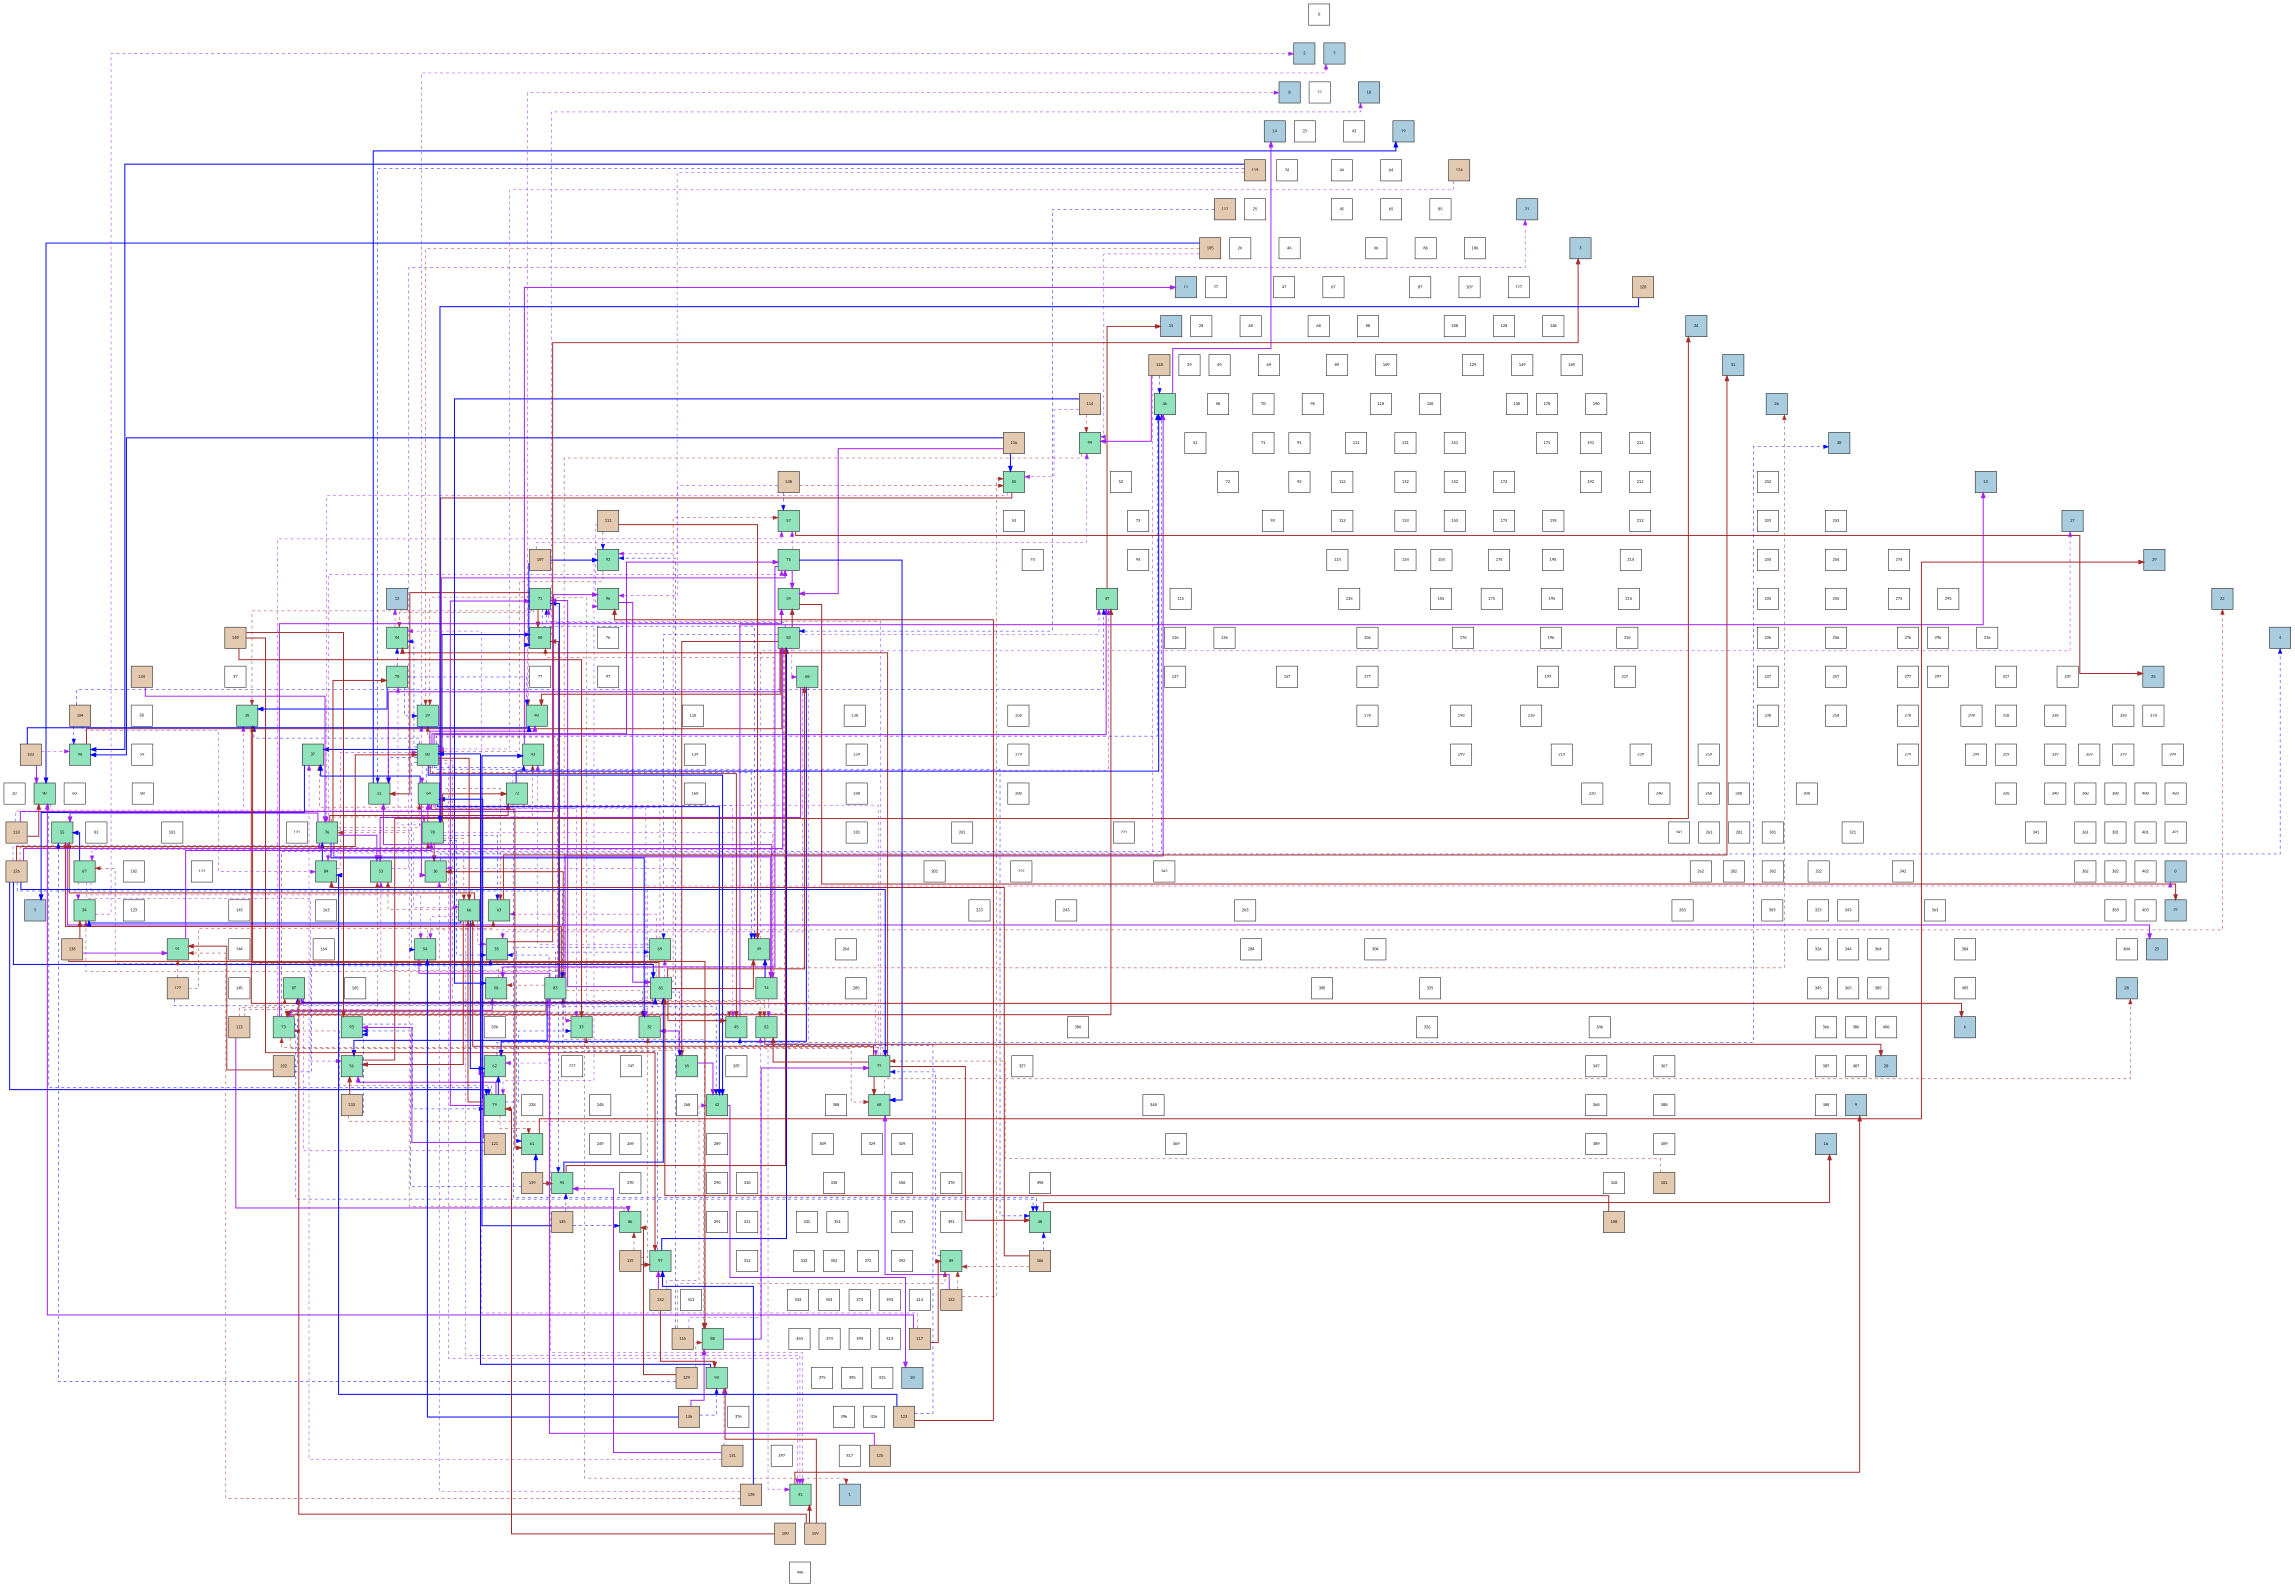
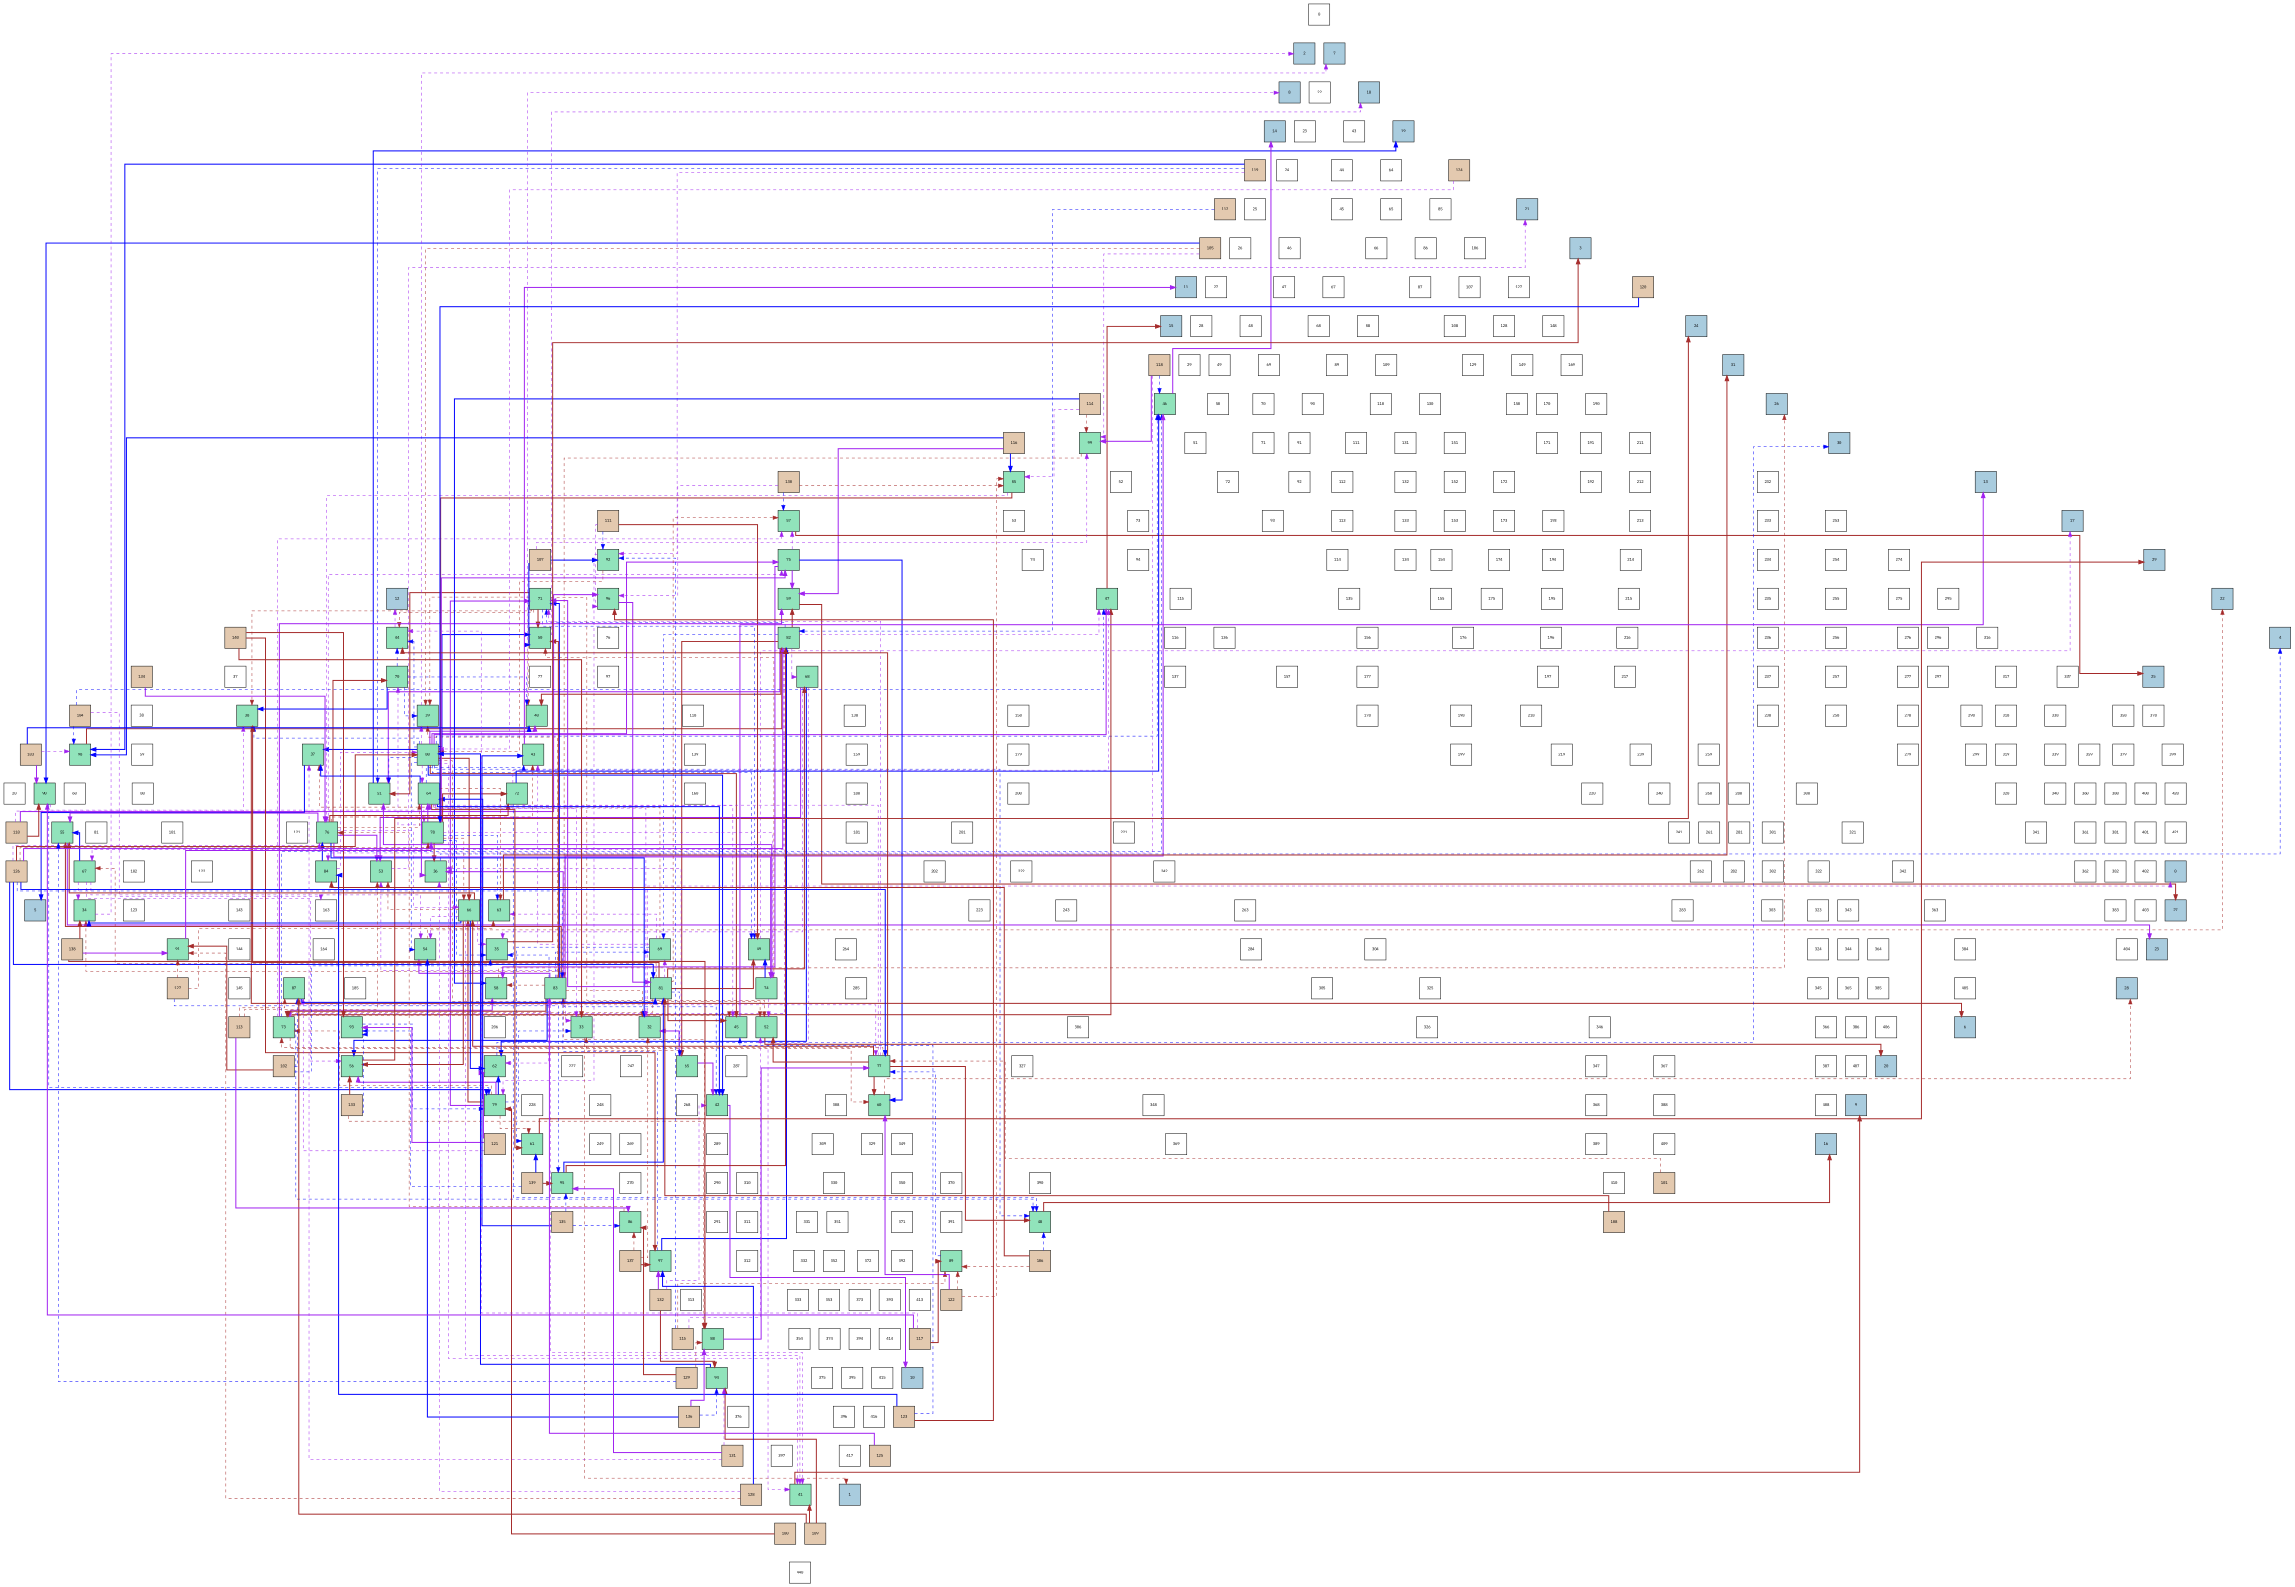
(219, 777) -> (119, 881)
(549, 872) -> (549, 872)
